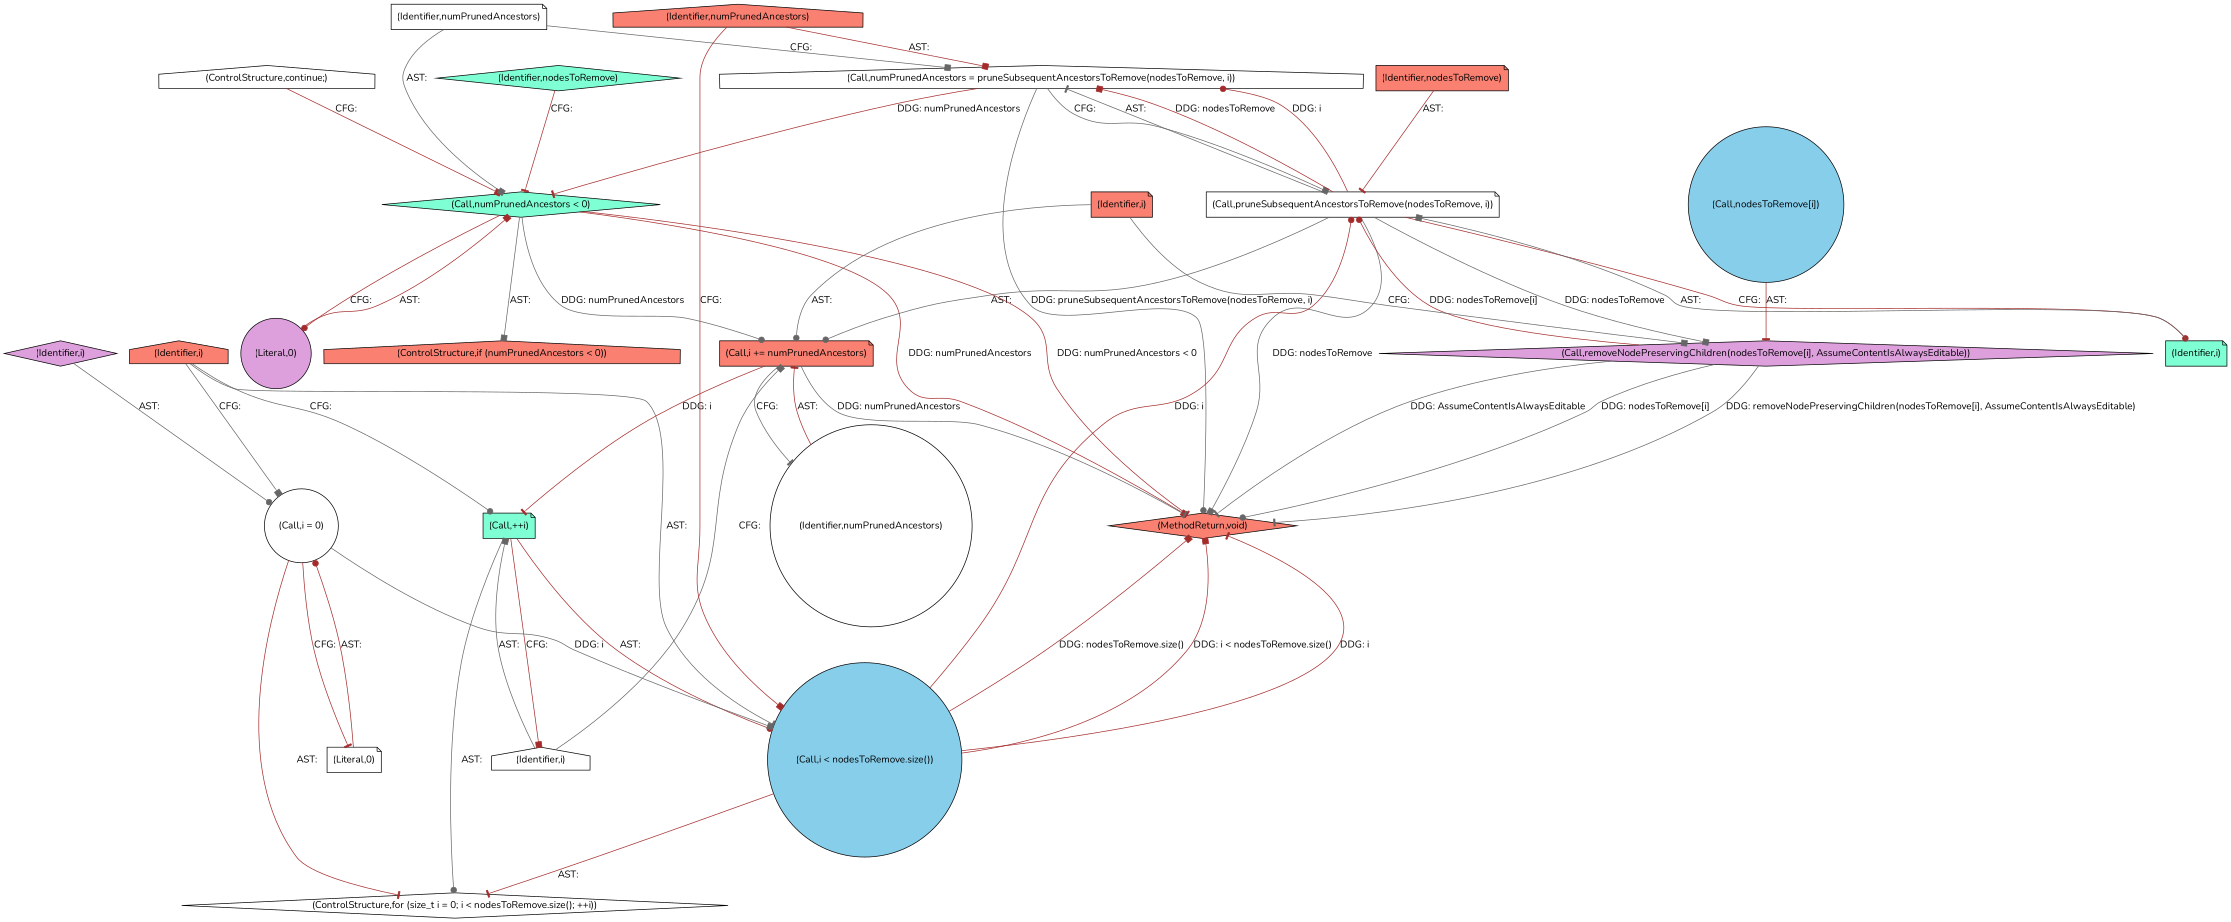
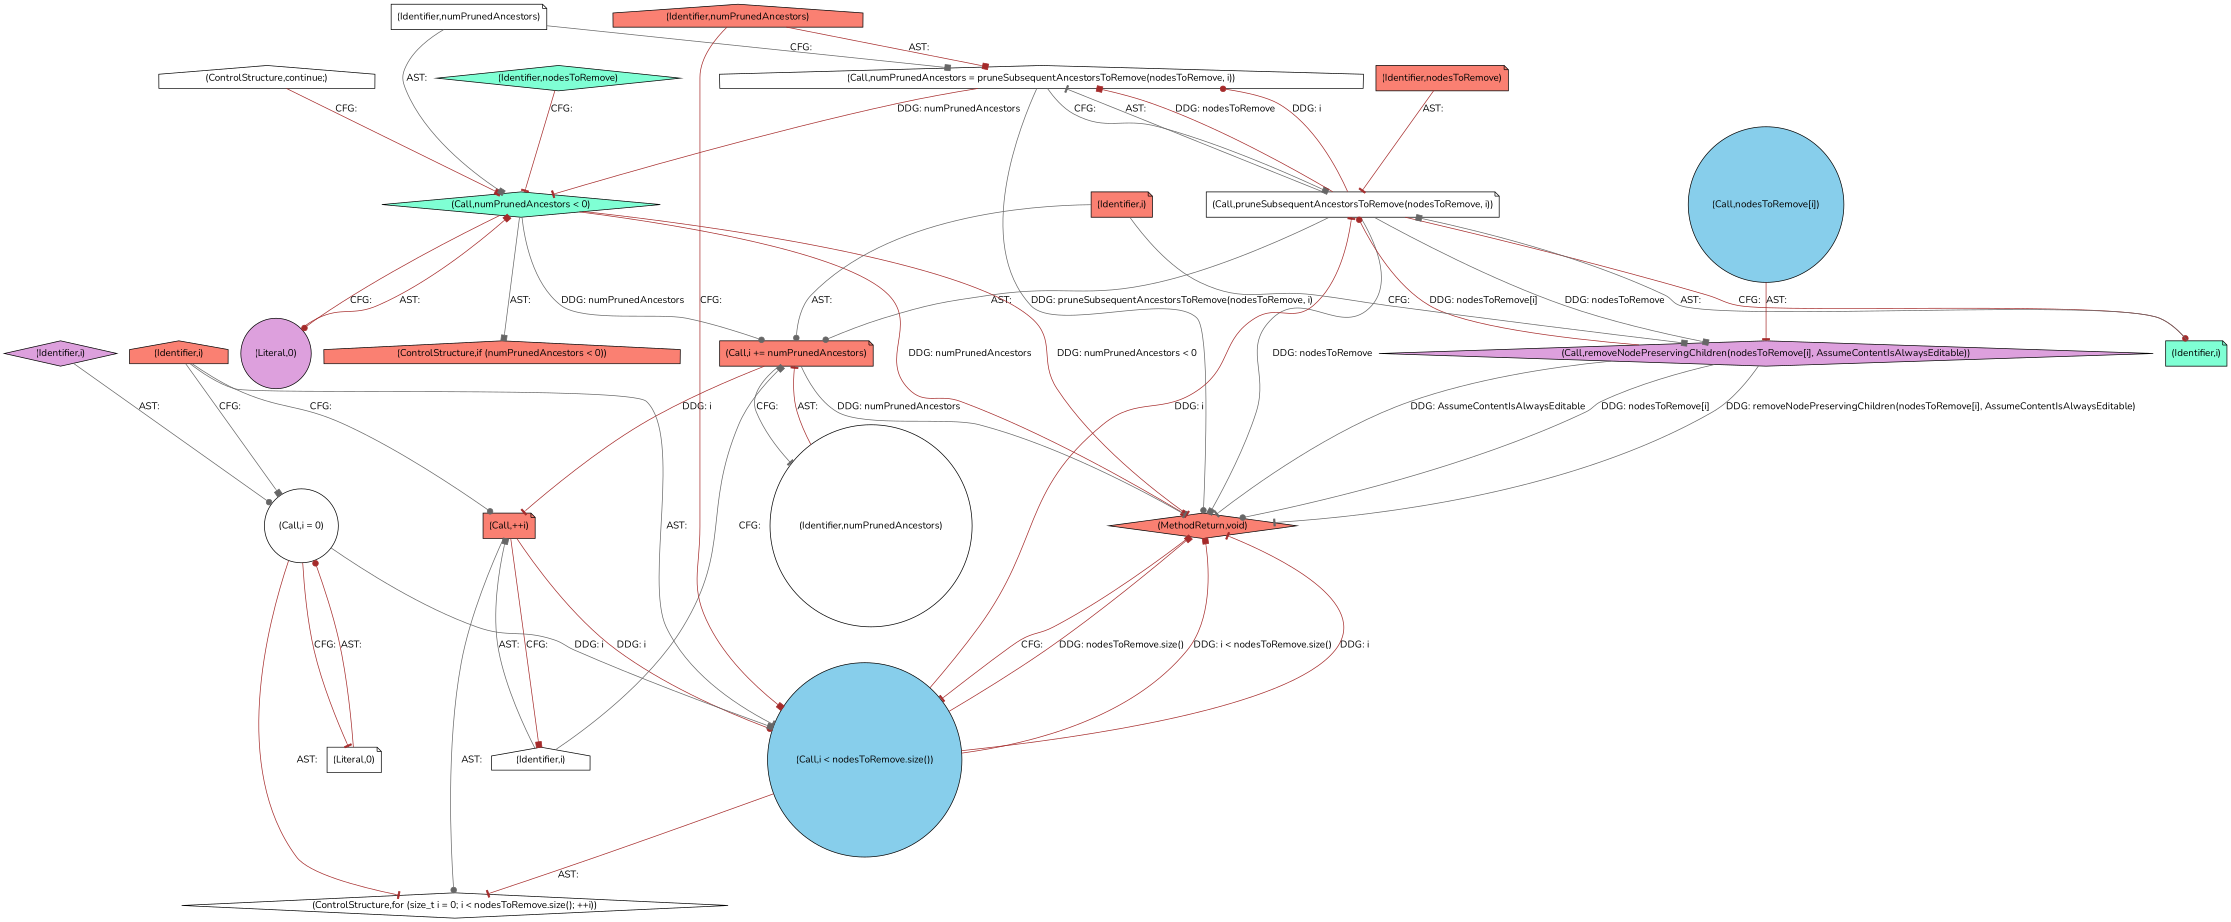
(1117, 415) -> (1117, 415)
(509, 526) -> (509, 526)
none -> (1068, 619)
(632, 645) -> (632, 645)
